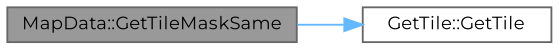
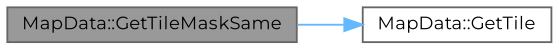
(457, 25) -> (457, 25)
